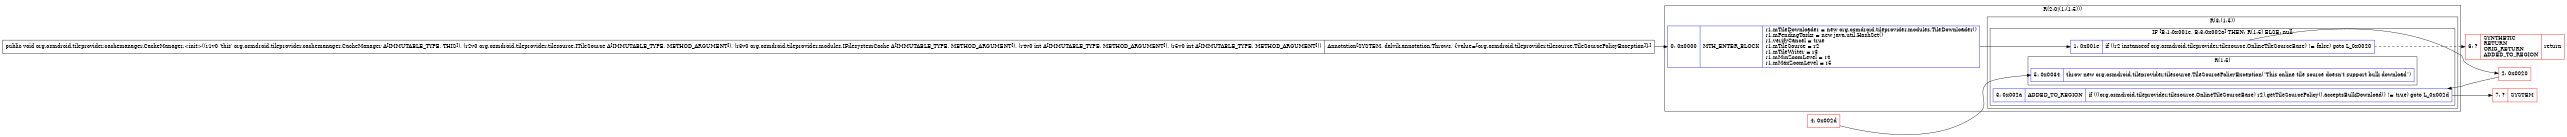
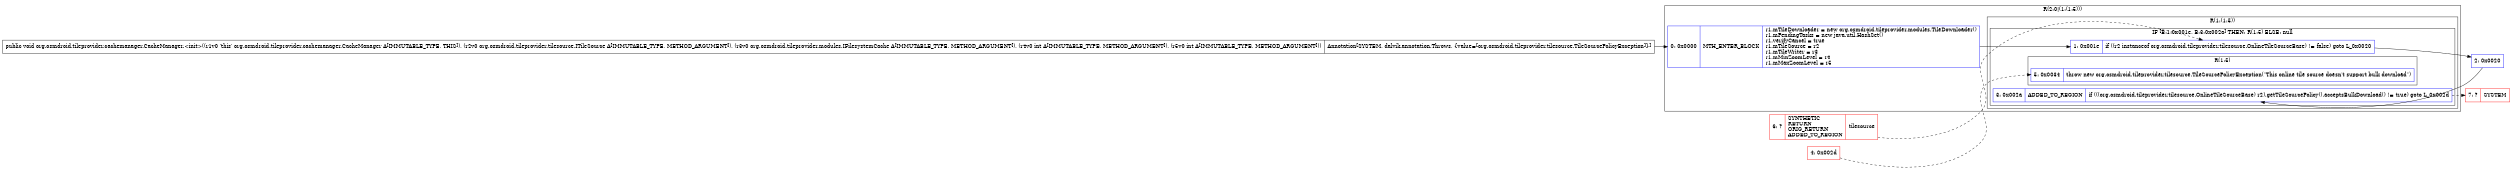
(2223, 21) -> (2223, 21)
(2418, 47) -> (2008, 40)
(2553, 47) -> (1862, 127)
(2515, 74) -> (2488, 61)
(2470, 95) -> (2457, 95)
(1948, 129) -> (1963, 155)
